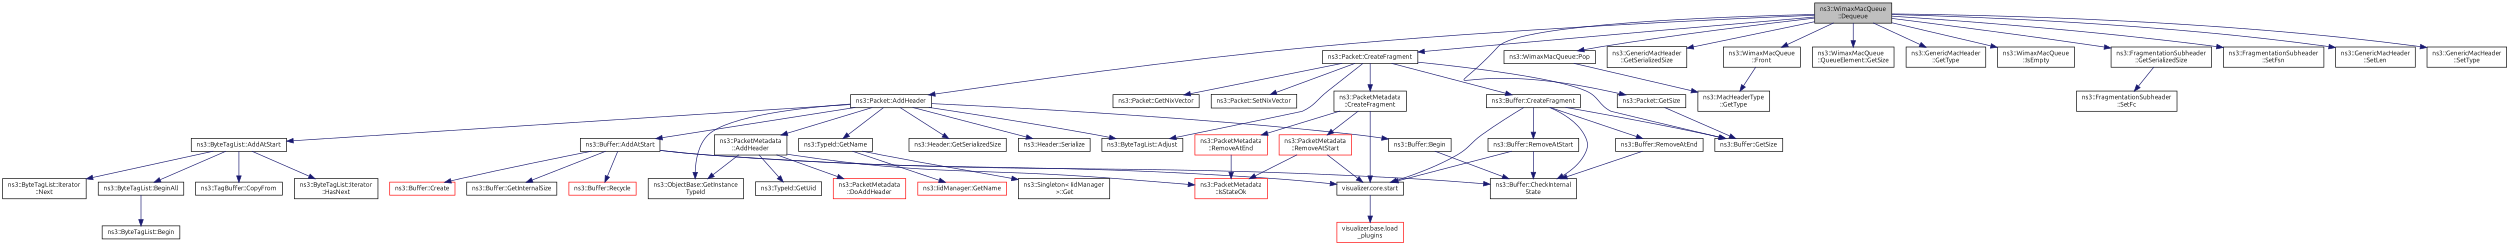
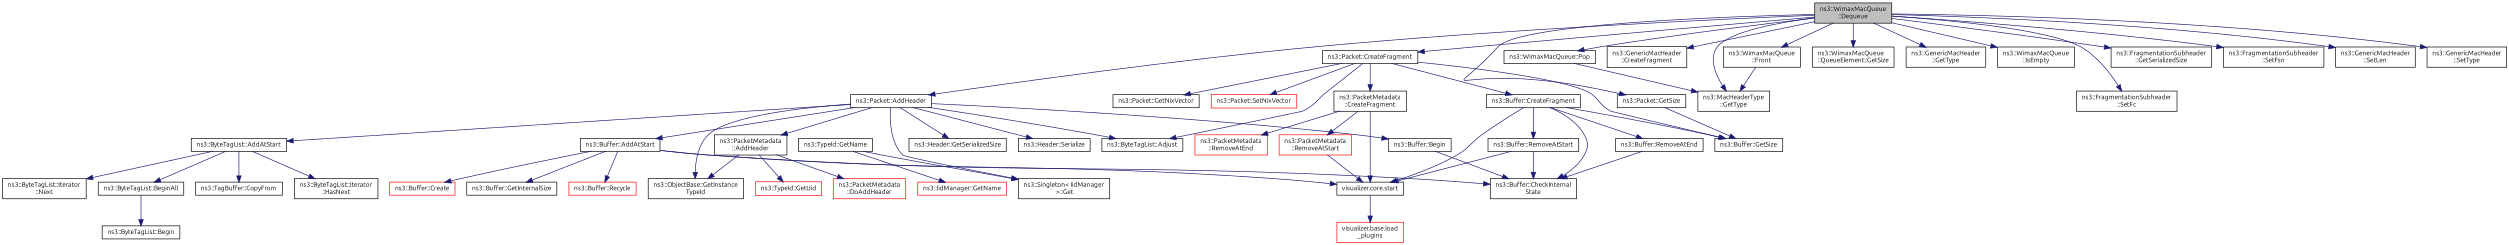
none -> (1744, 32)
(1647, 57) -> (1647, 57)
(2146, 77) -> (2021, 30)
(1254, 101) -> (1254, 101)
(866, 121) -> (902, 153)
(789, 189) -> (789, 189)
(1231, 189) -> none
